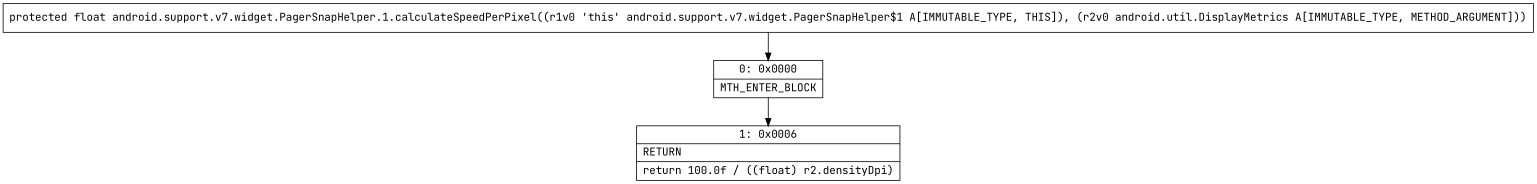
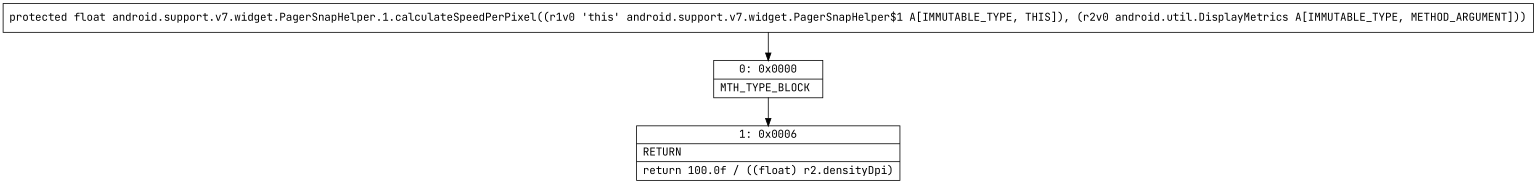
(768, 88) -> (765, 88)
